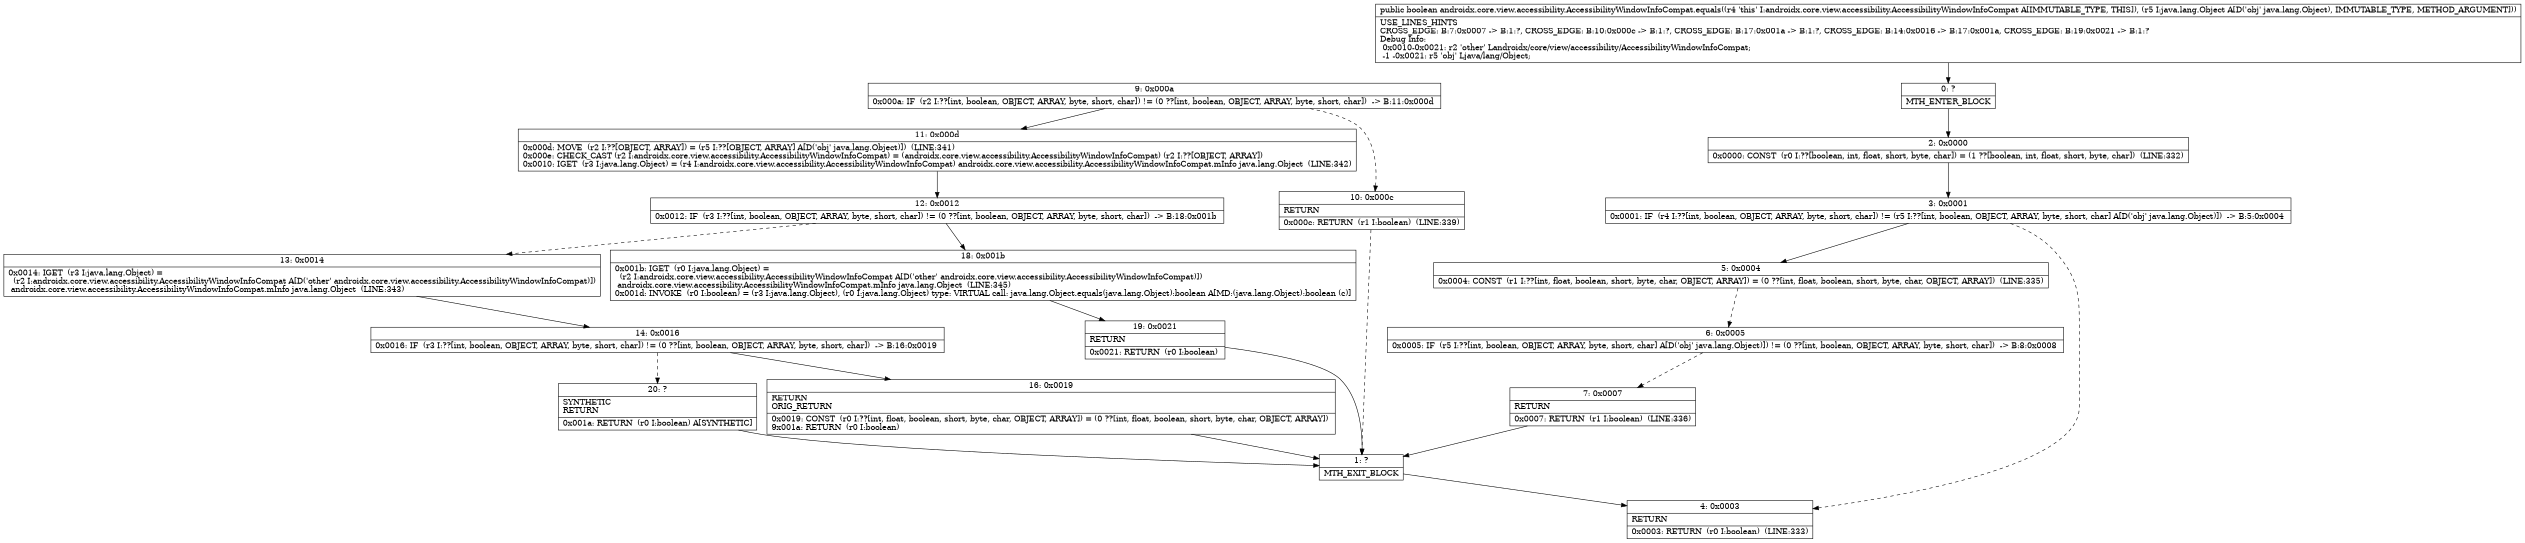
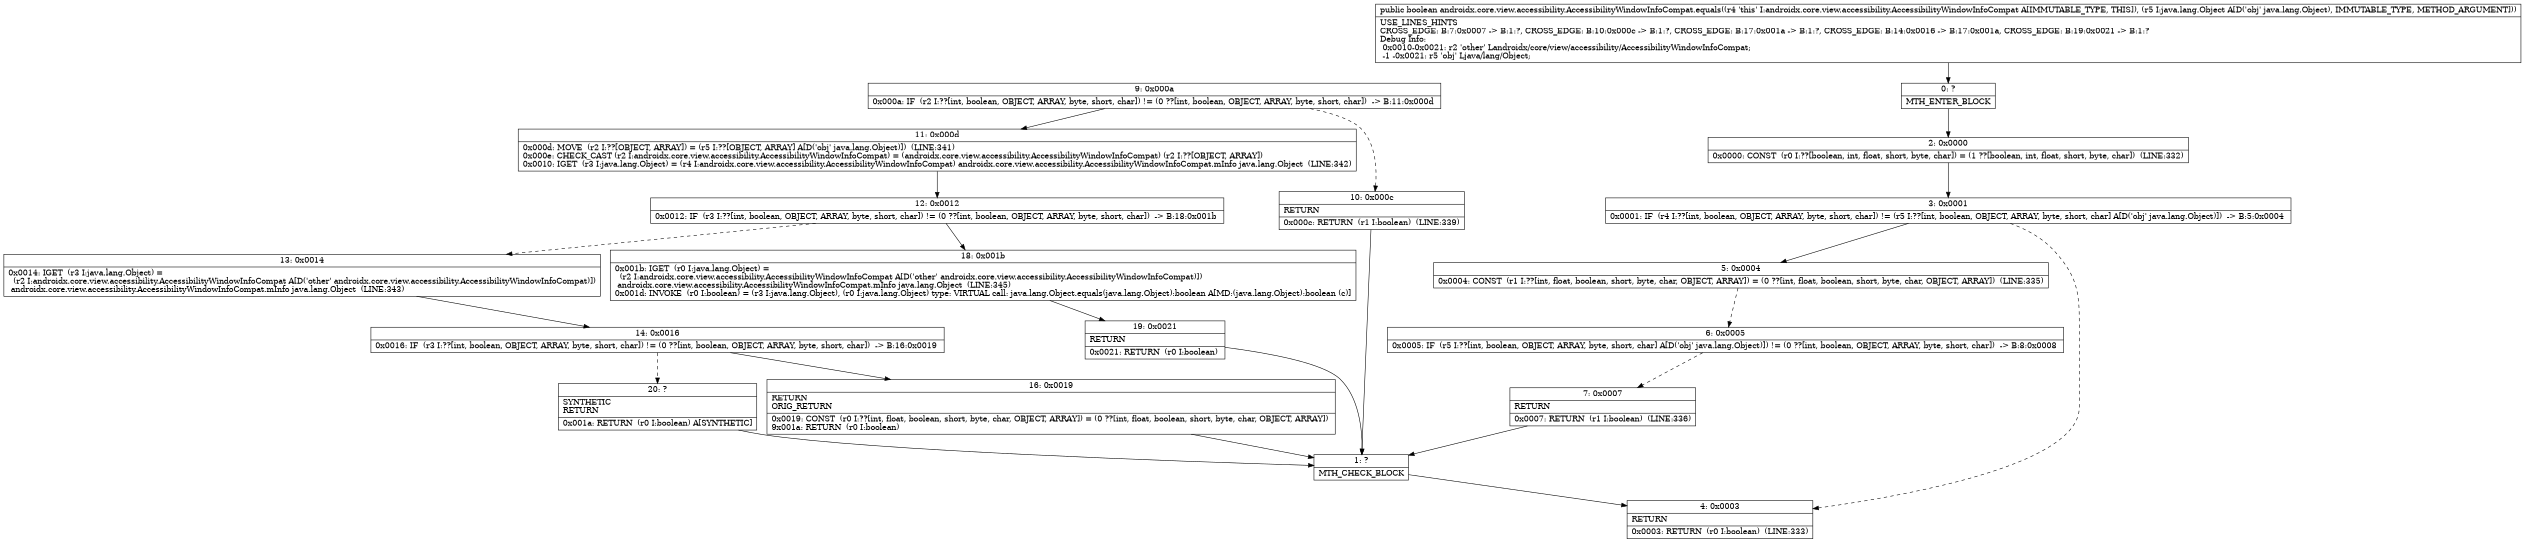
(1366, 339) -> (1366, 339)
(1361, 473) -> (1361, 473)
